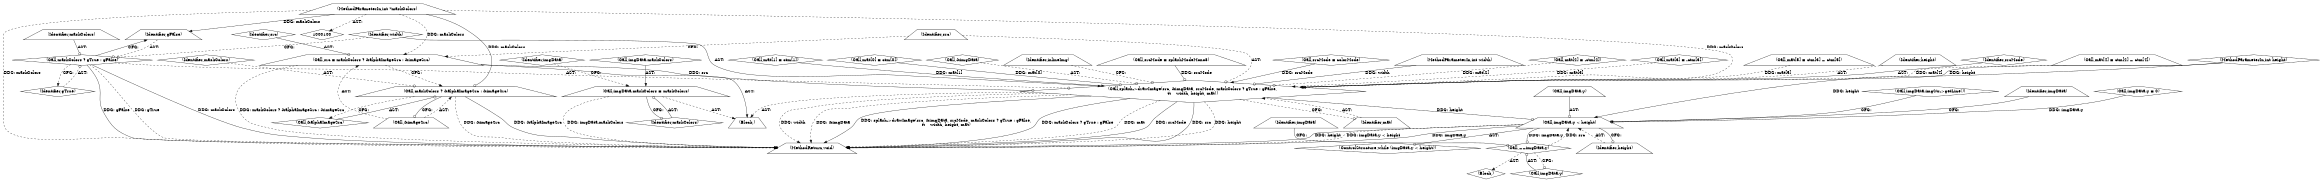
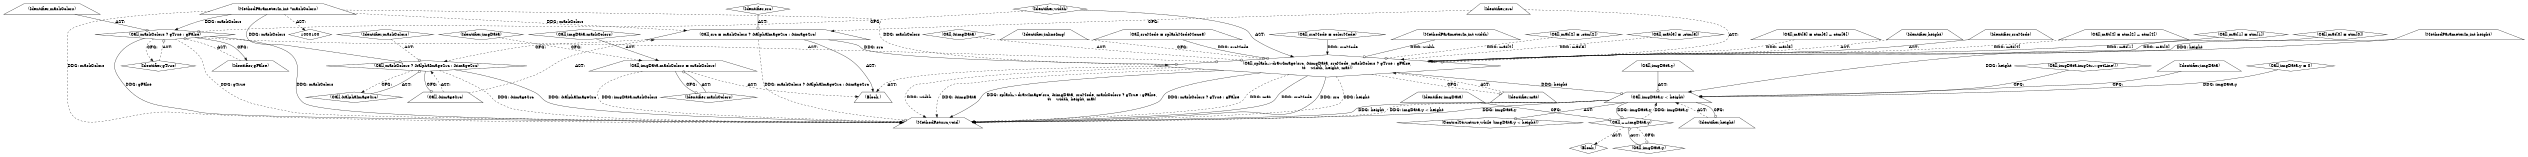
(263, 23) -> (204, 20)
(2004, 60) -> (2011, 35)
(2254, 60) -> (2458, 35)
(456, 91) -> (427, 66)
(1576, 136) -> (1672, 110)
